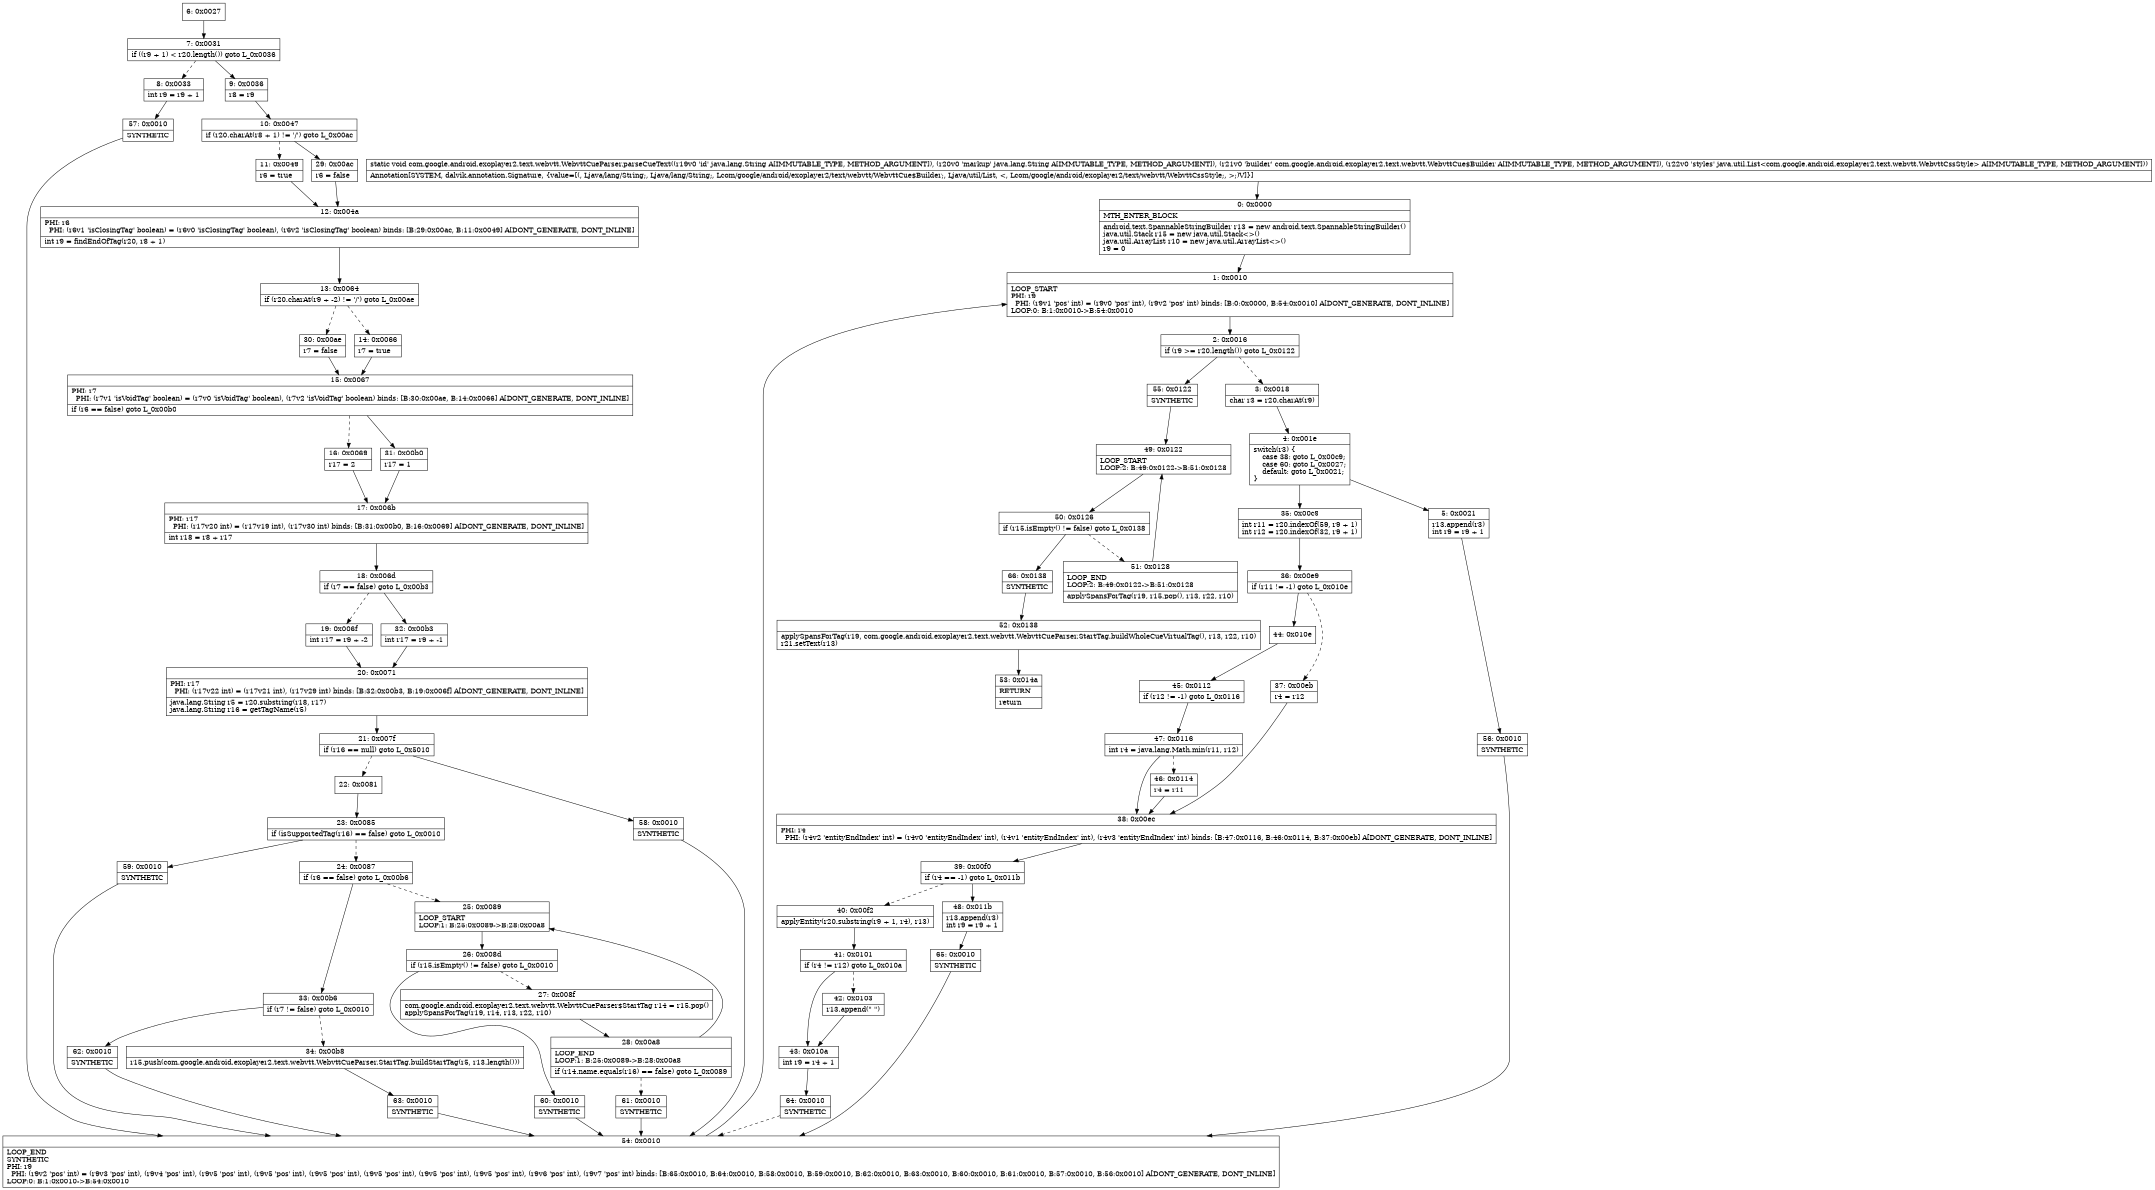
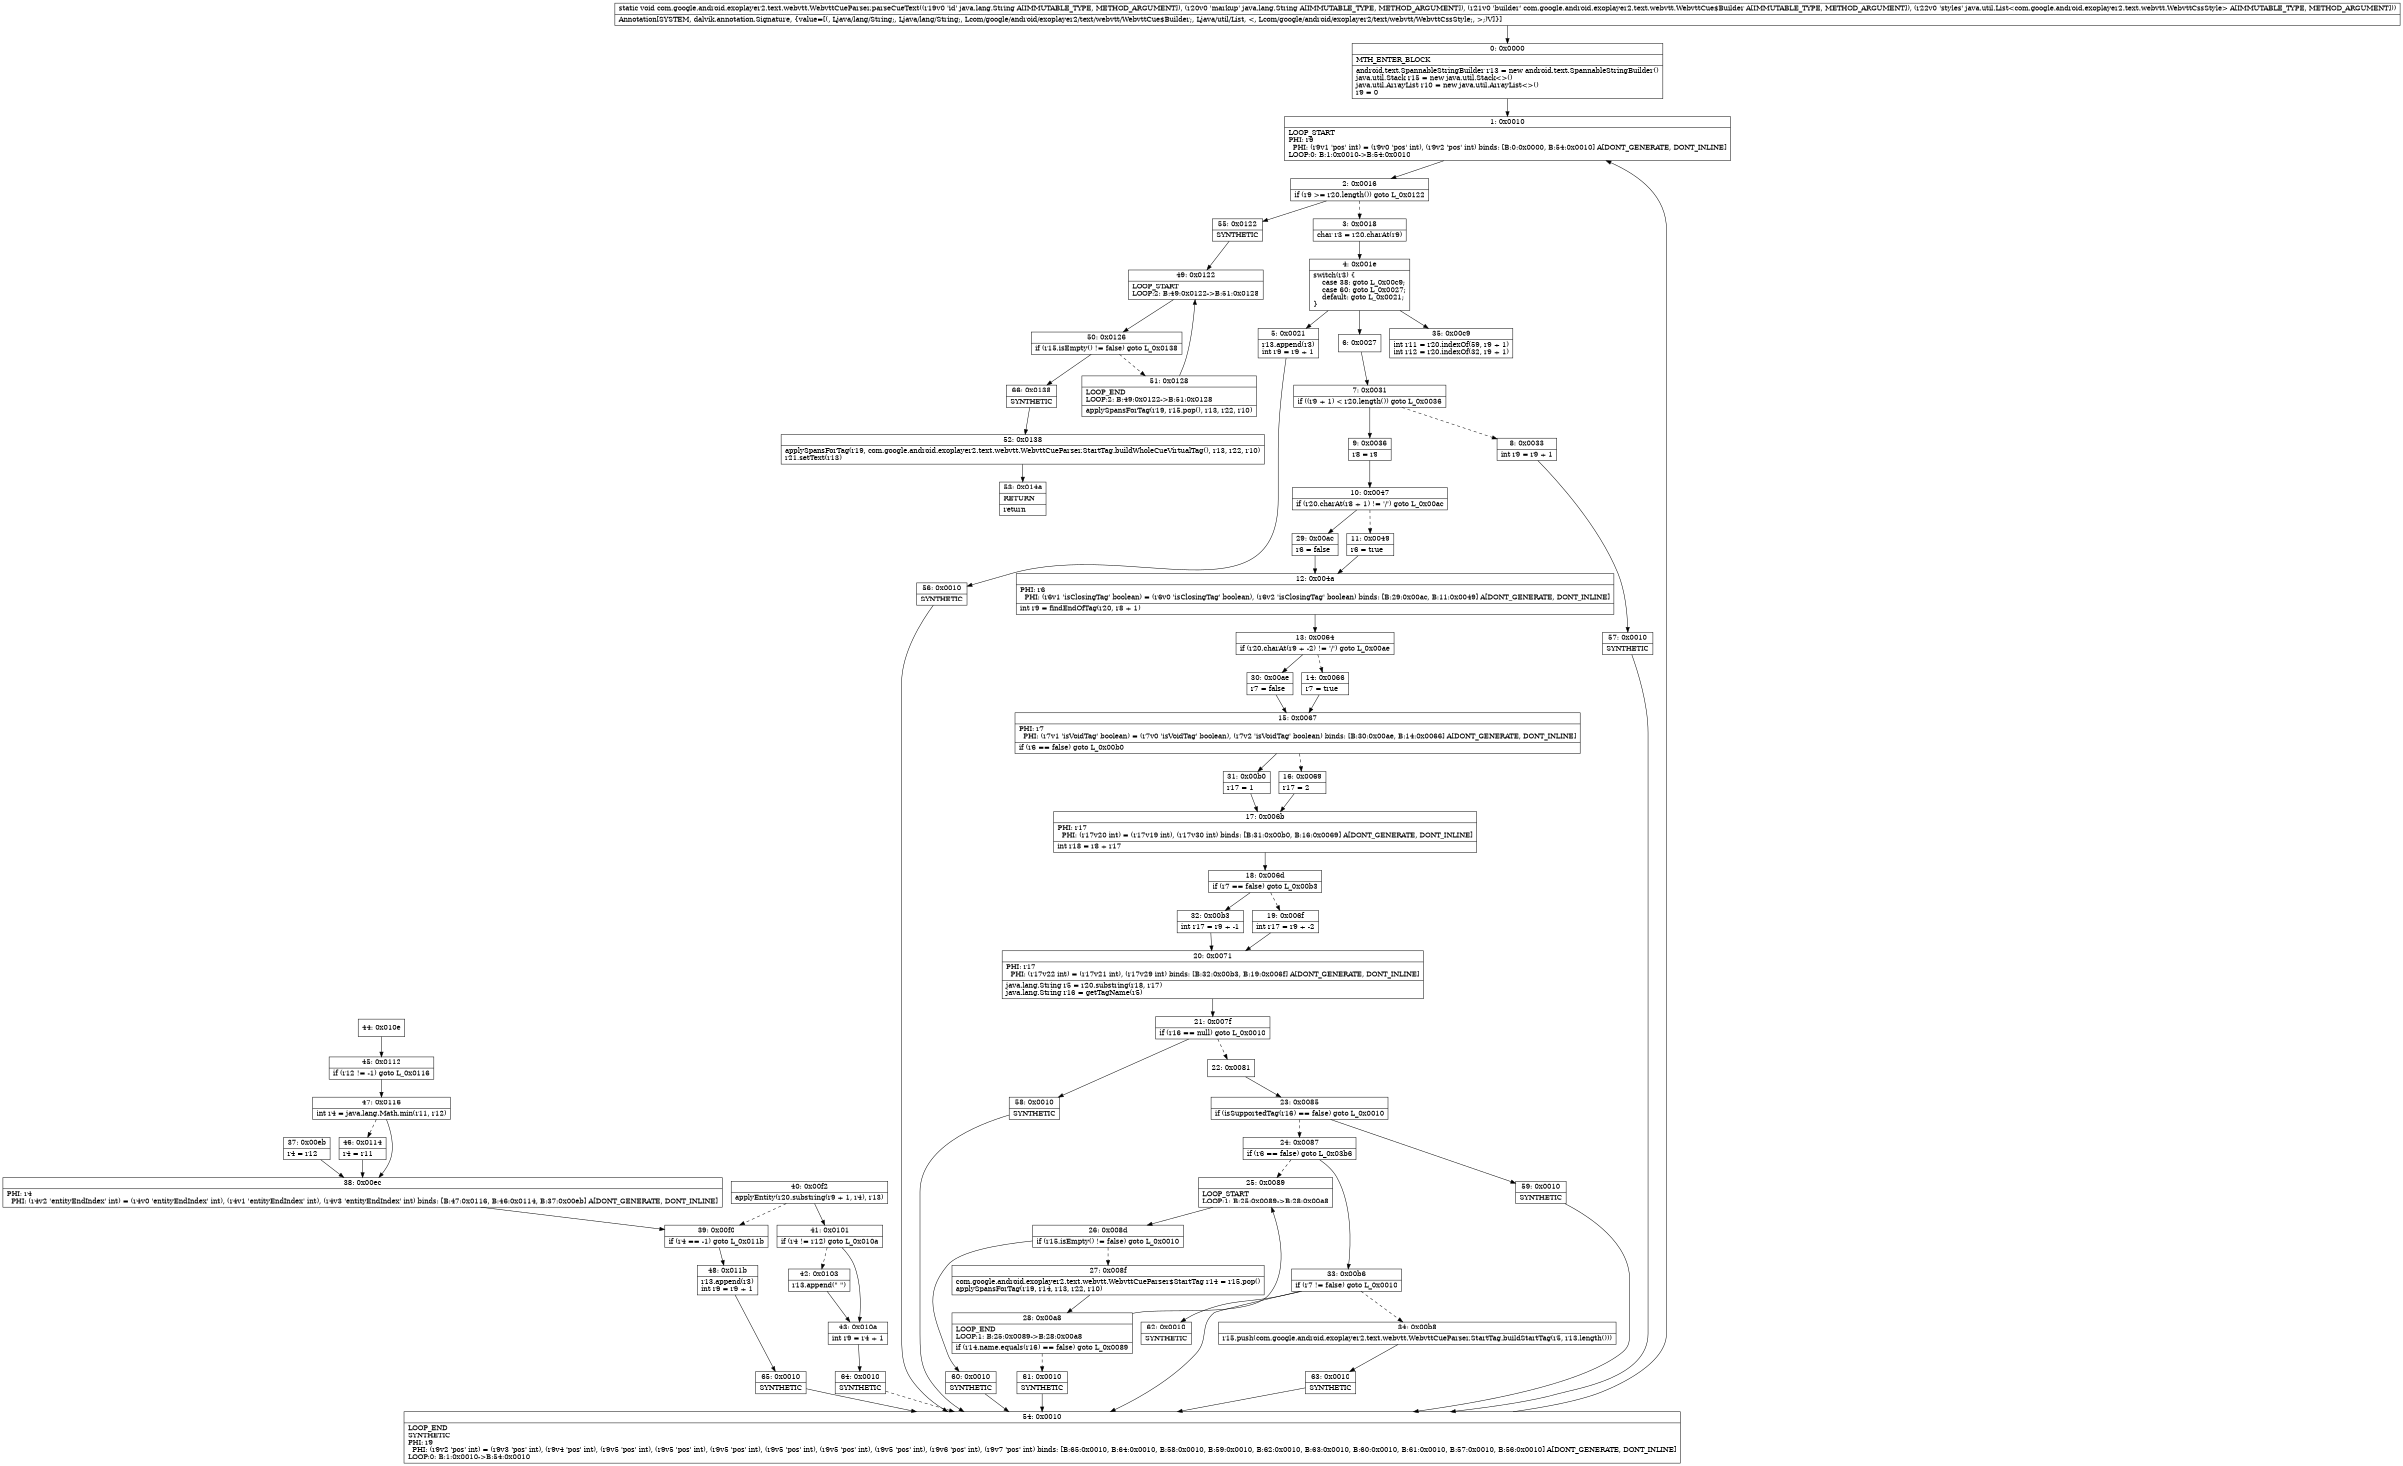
(332, 318) -> (1294, 662)
none -> (1360, 320)
(1300, 582) -> none
(377, 750) -> (1213, 1033)
(356, 878) -> (1300, 1154)
(916, 894) -> (765, 1213)
(218, 1110) -> (1204, 1338)
